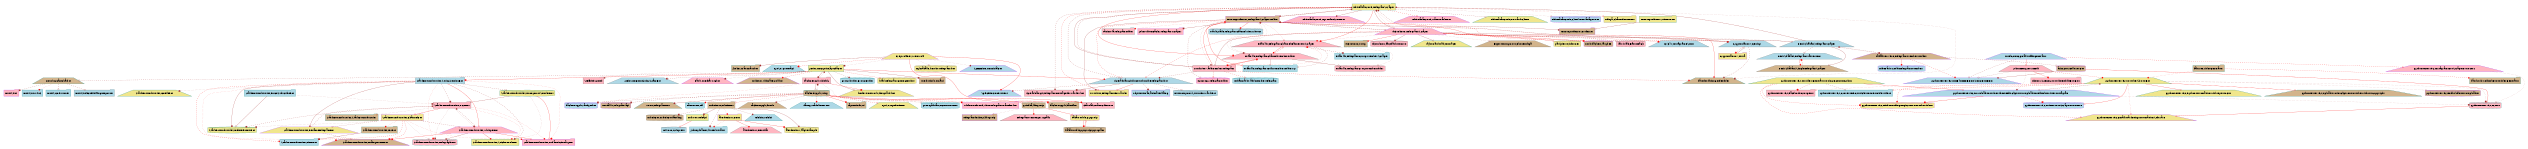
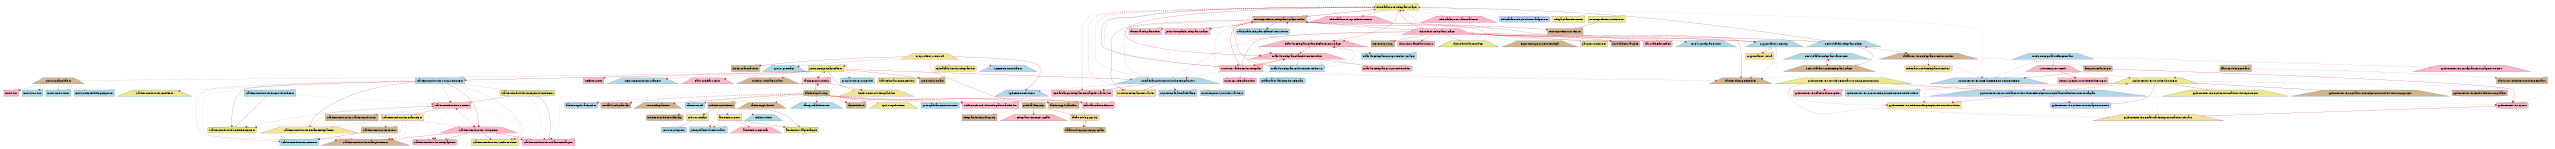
(1510, 19) -> none
(1902, 69) -> (1929, 69)
(701, 93) -> (699, 94)
(470, 100) -> (470, 99)
(1897, 105) -> (1924, 105)
